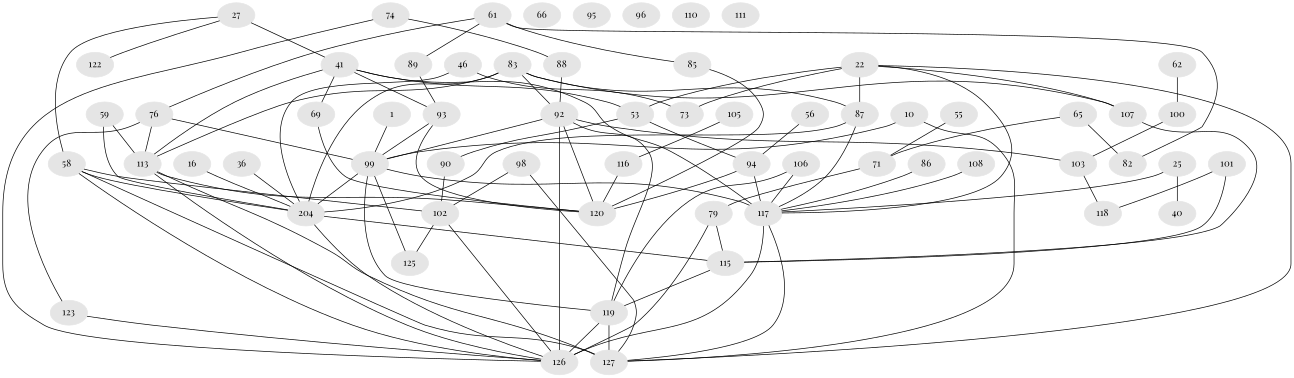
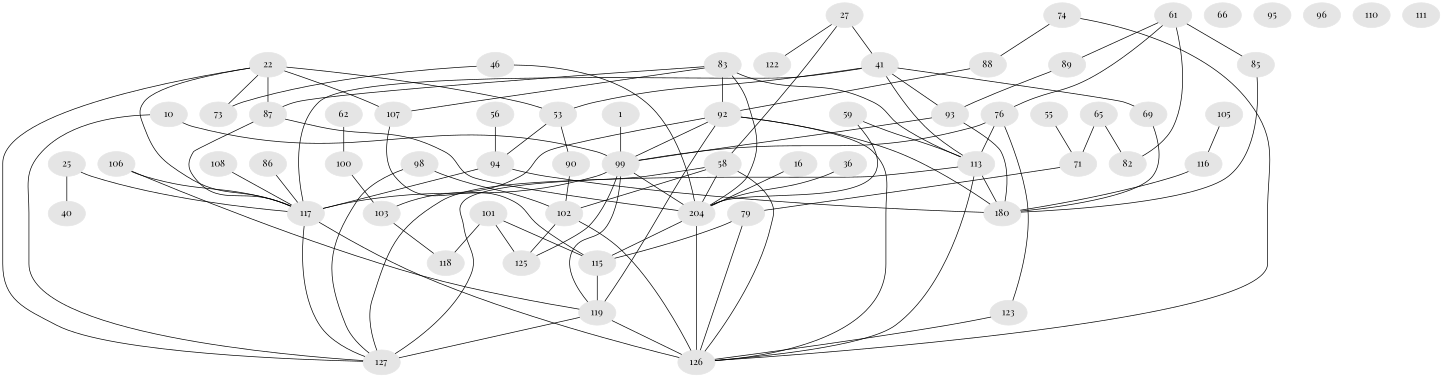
(597, 214) -> (1002, 214)
none -> (505, 238)
